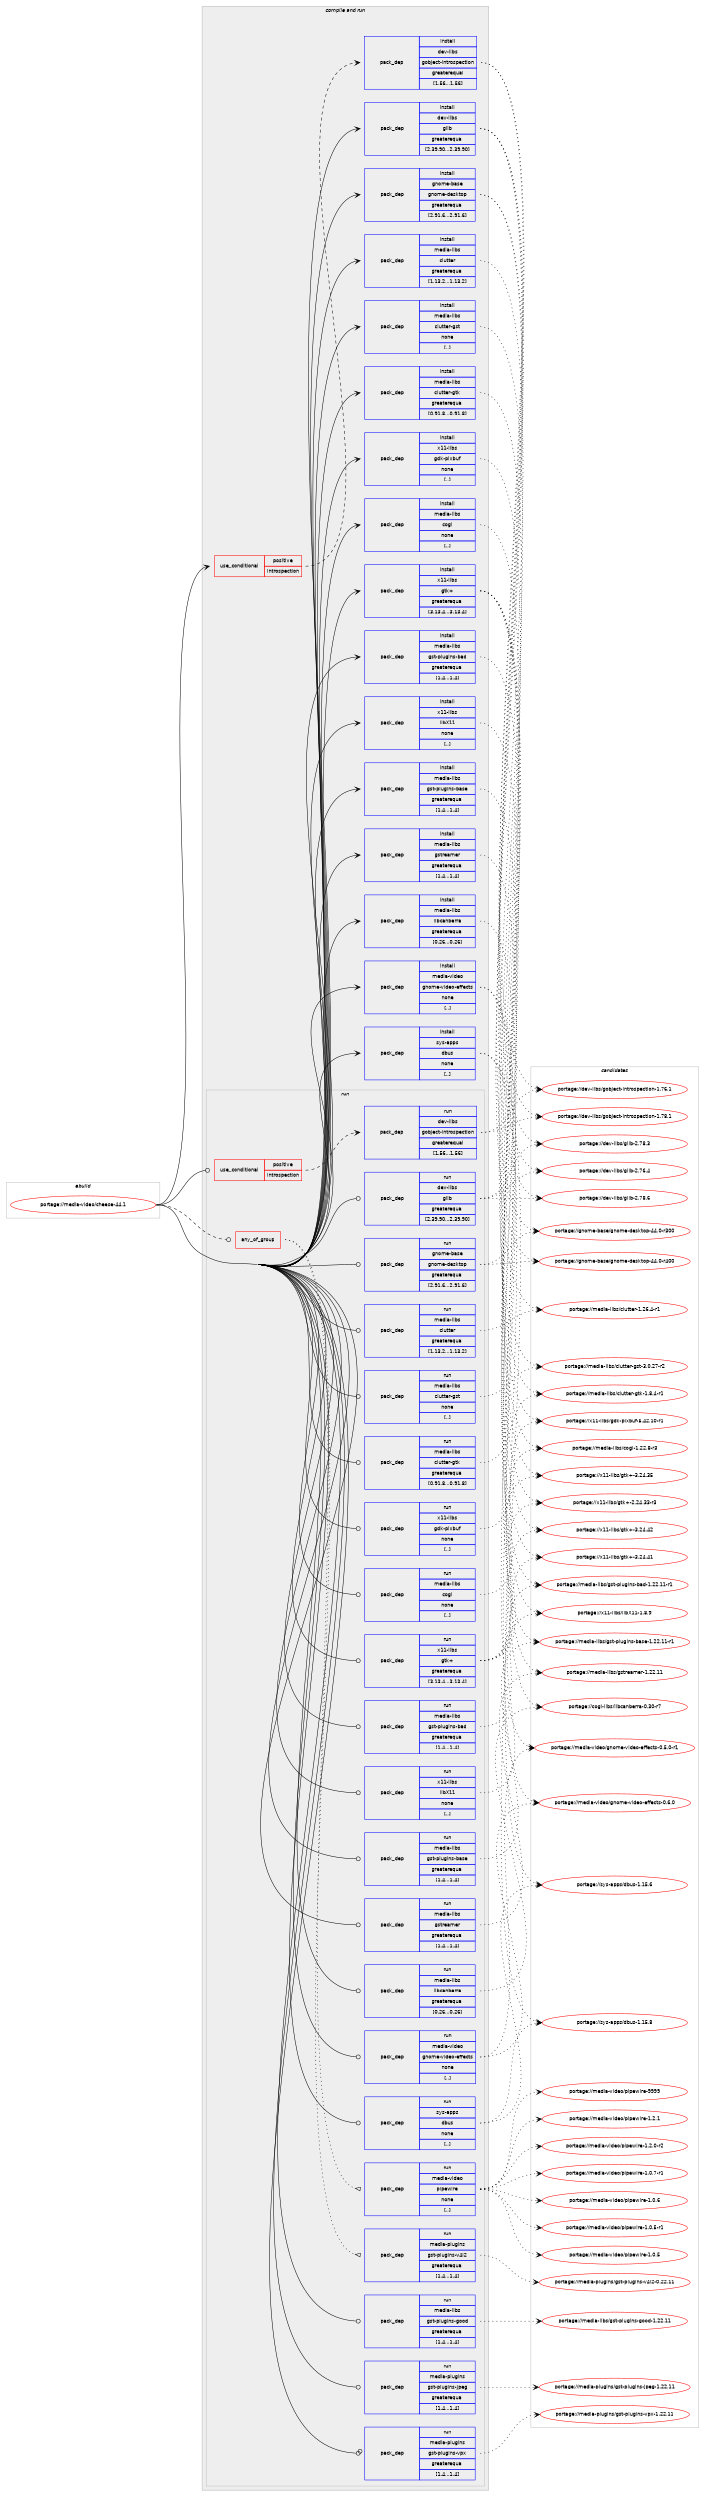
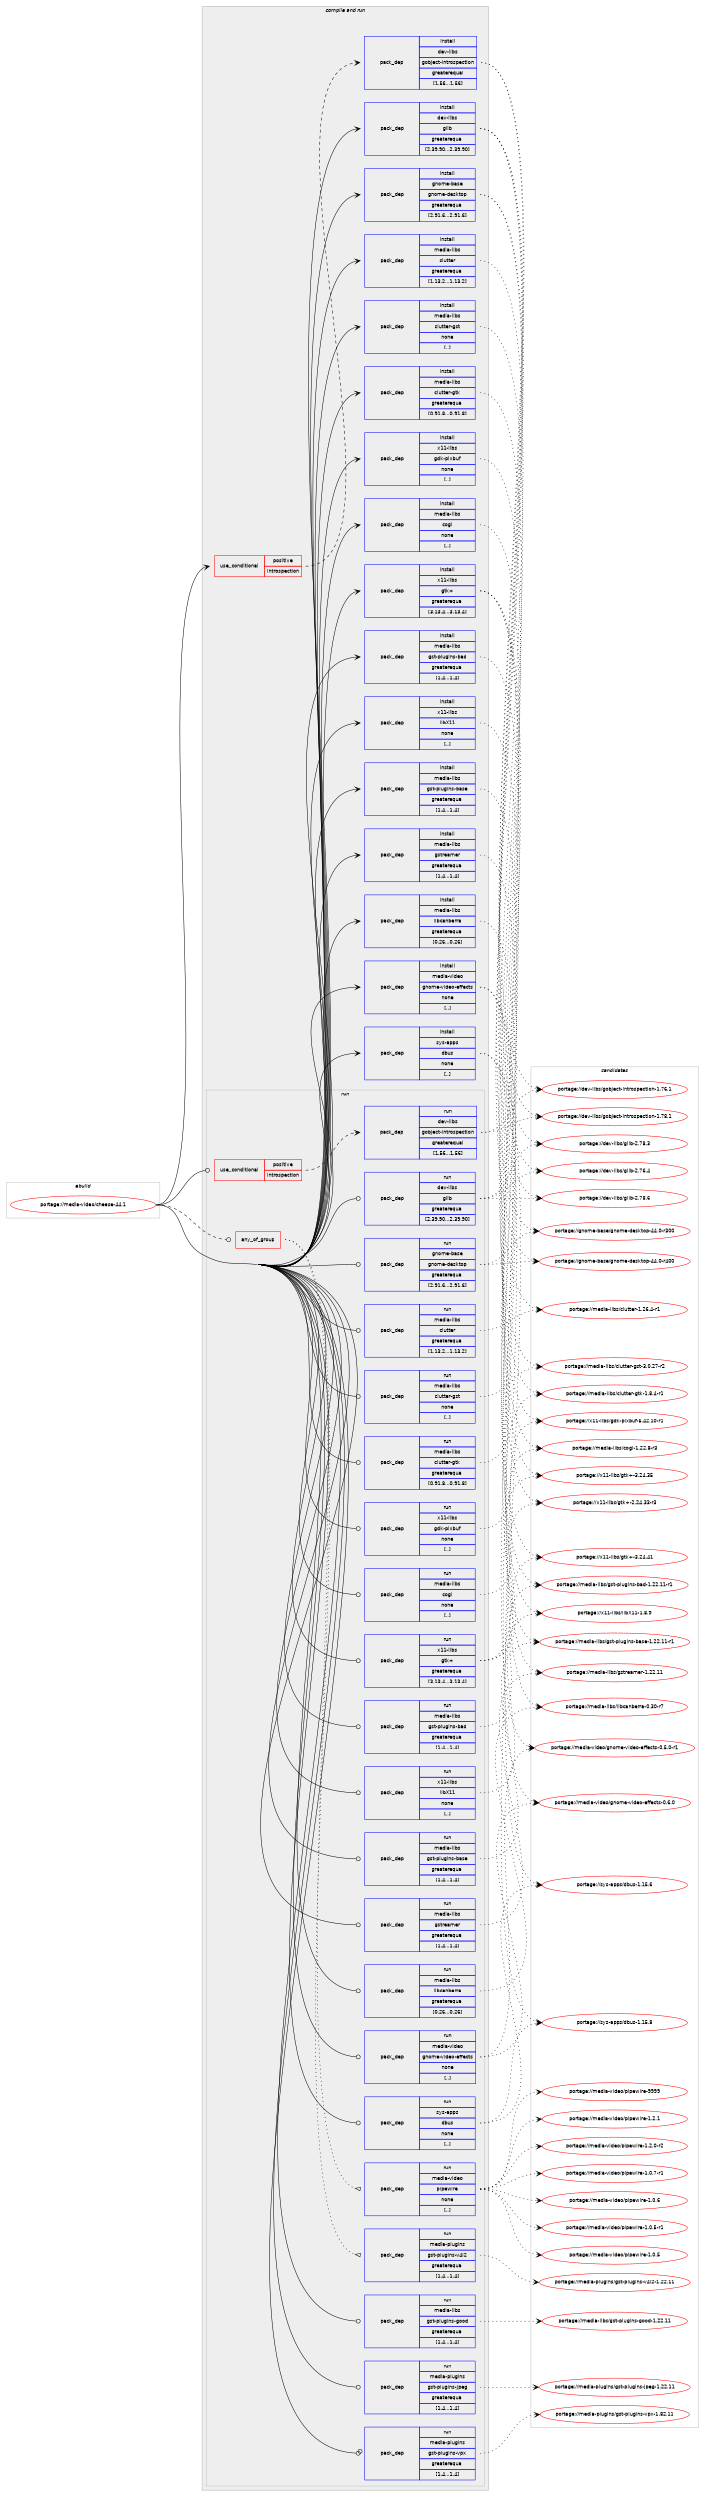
(615, 1530) -> none
(615, 1707) -> (615, 1707)
(615, 2282) -> (615, 2282)
(615, 2414) -> (615, 2414)
